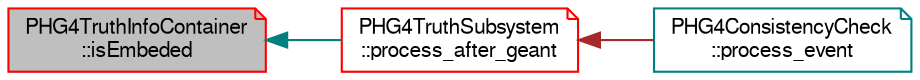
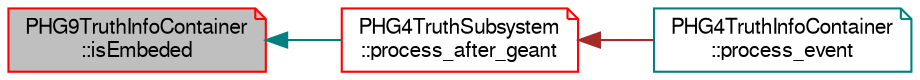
(137, 40) -> (137, 40)
(783, 40) -> (783, 40)
